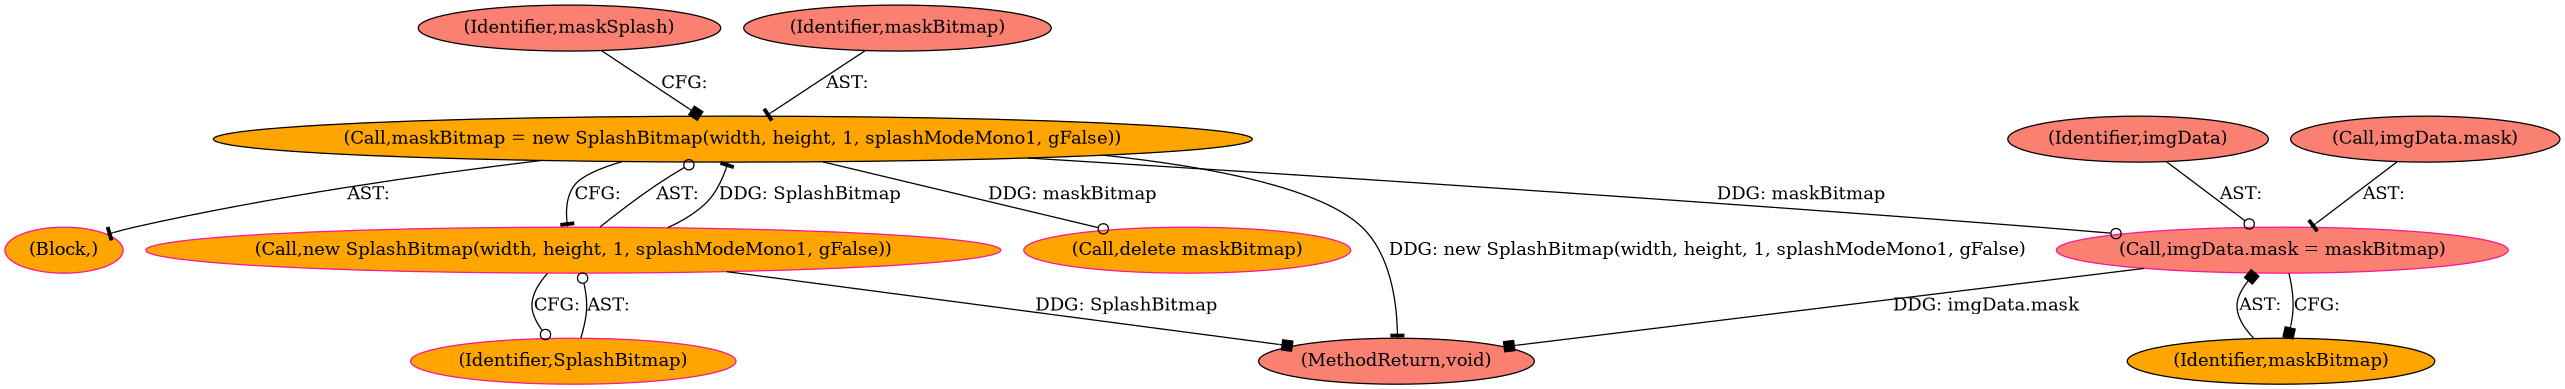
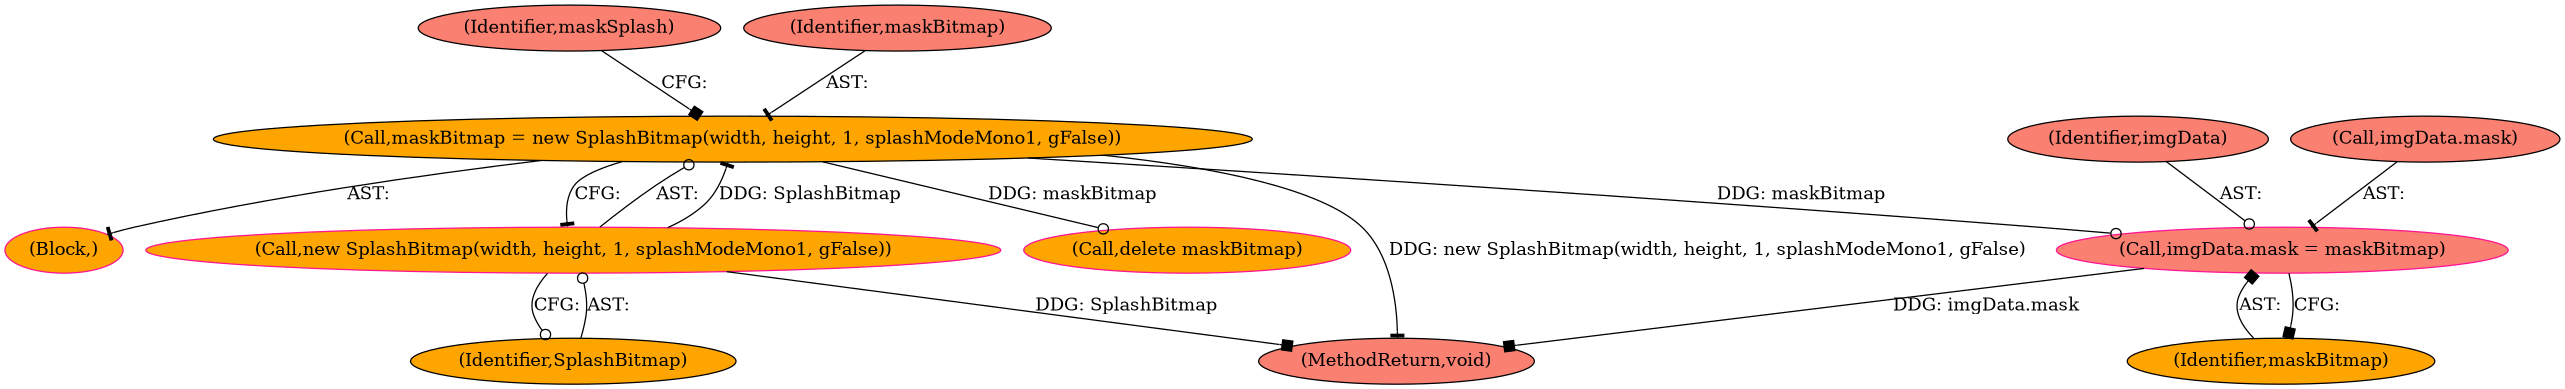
(573, 361) -> (573, 361)
